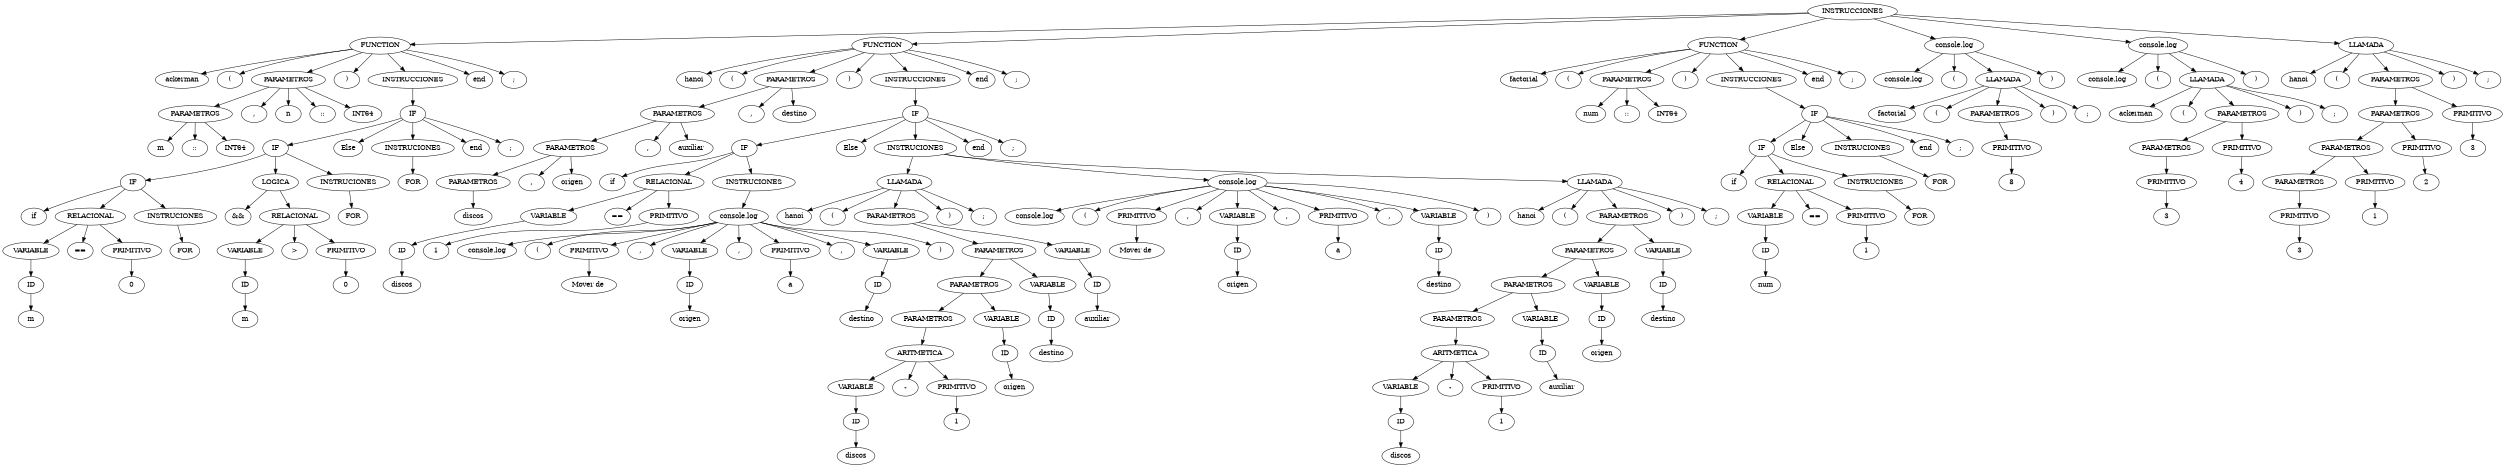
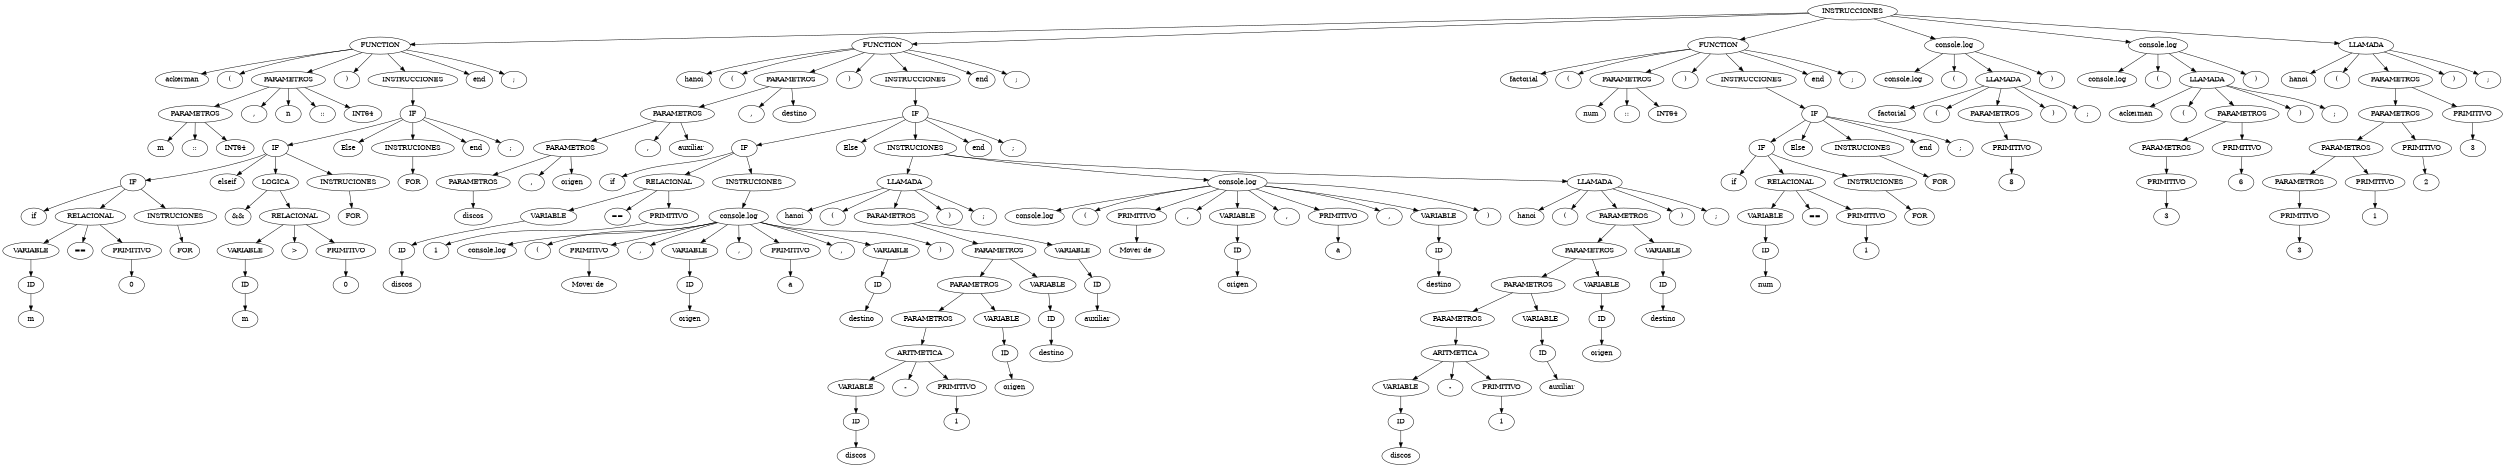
none -> (227, 182)
(2241, 182) -> (2241, 182)
